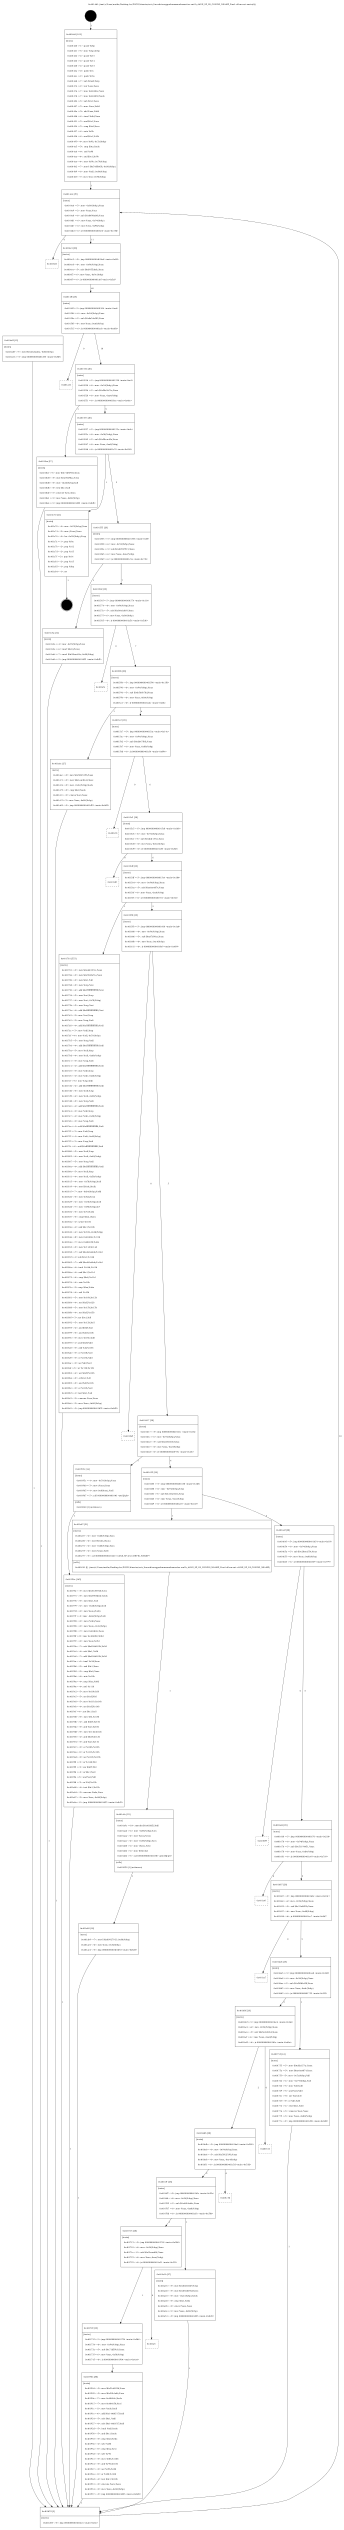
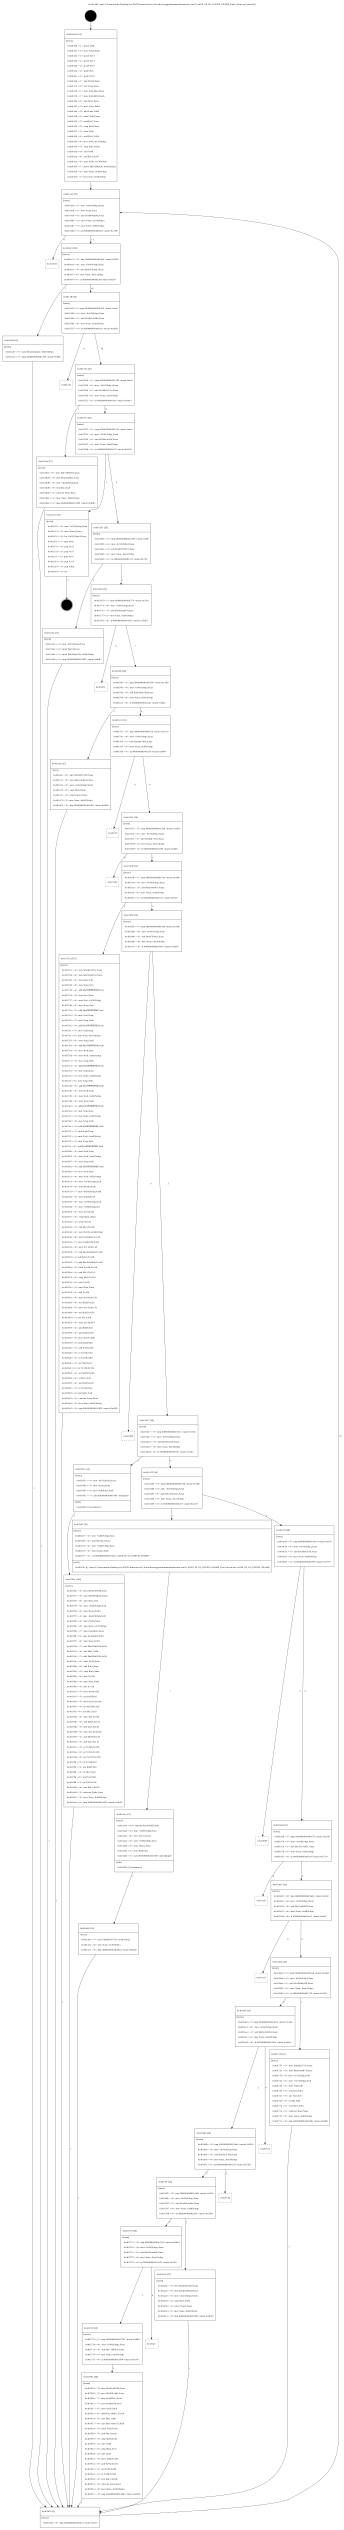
none -> (50, 308)
